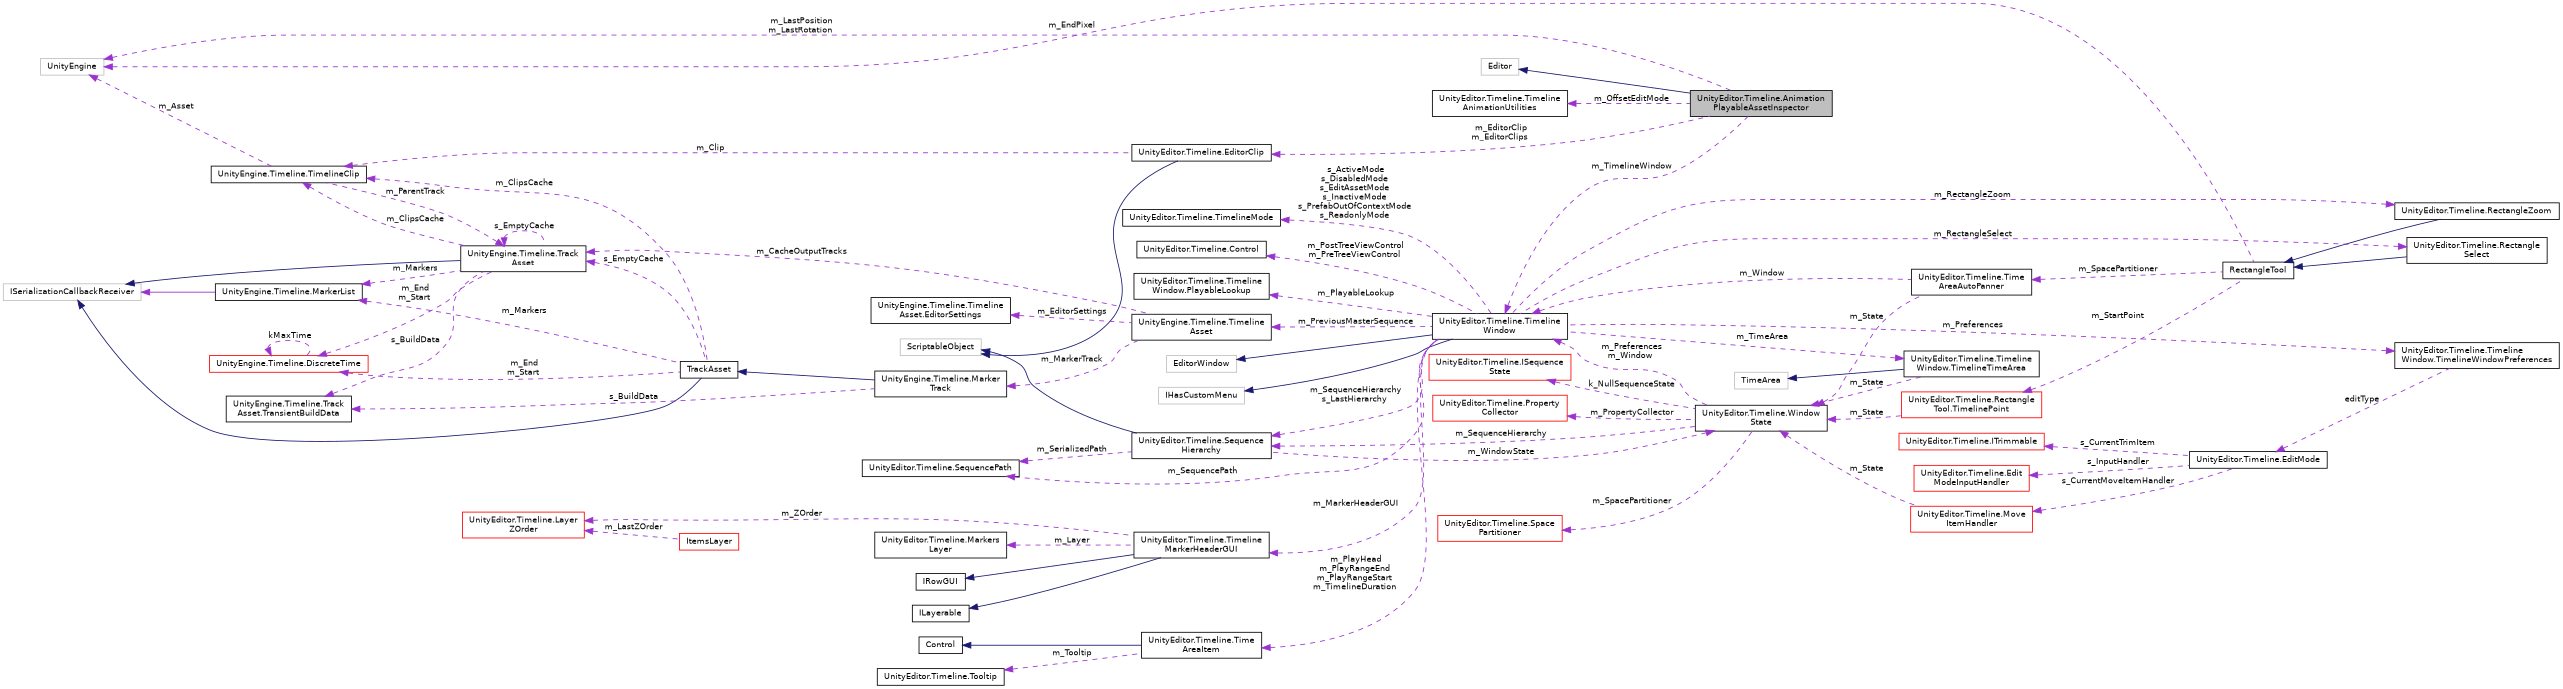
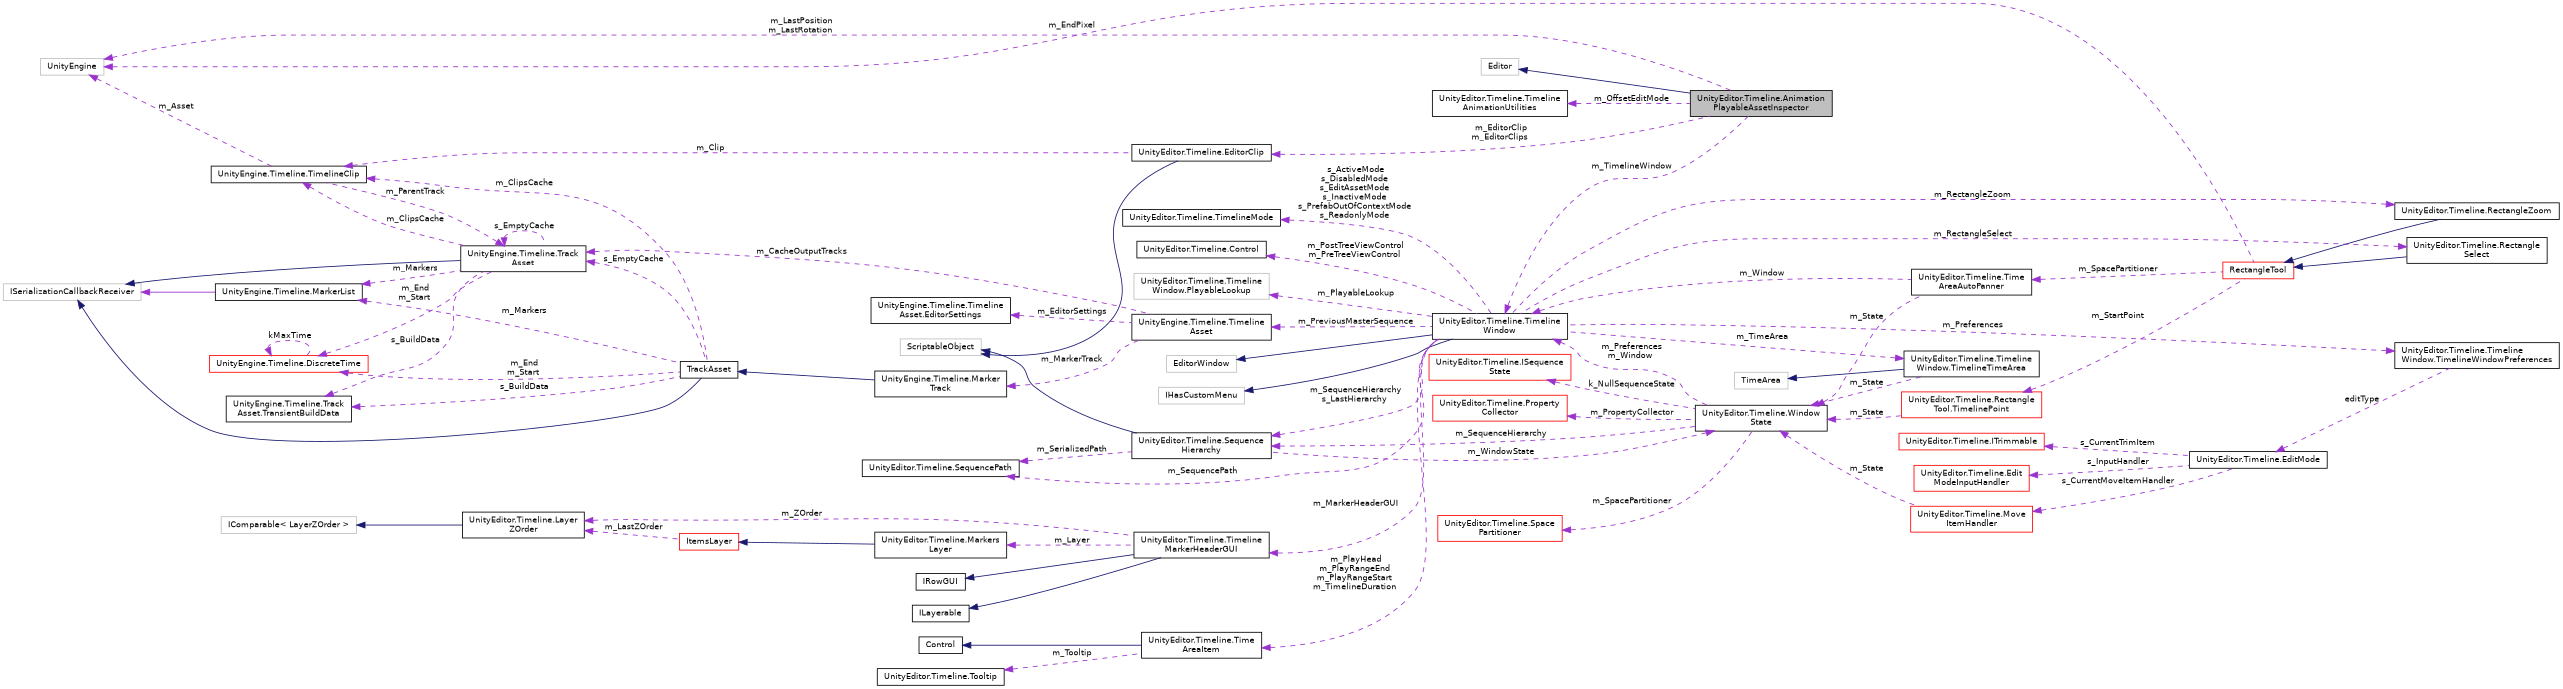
(2258, 270) -> (2258, 270)
(1202, 286) -> (1202, 286)
(617, 403) -> (521, 397)
none -> (289, 525)
(523, 525) -> (523, 525)
none -> (811, 543)
